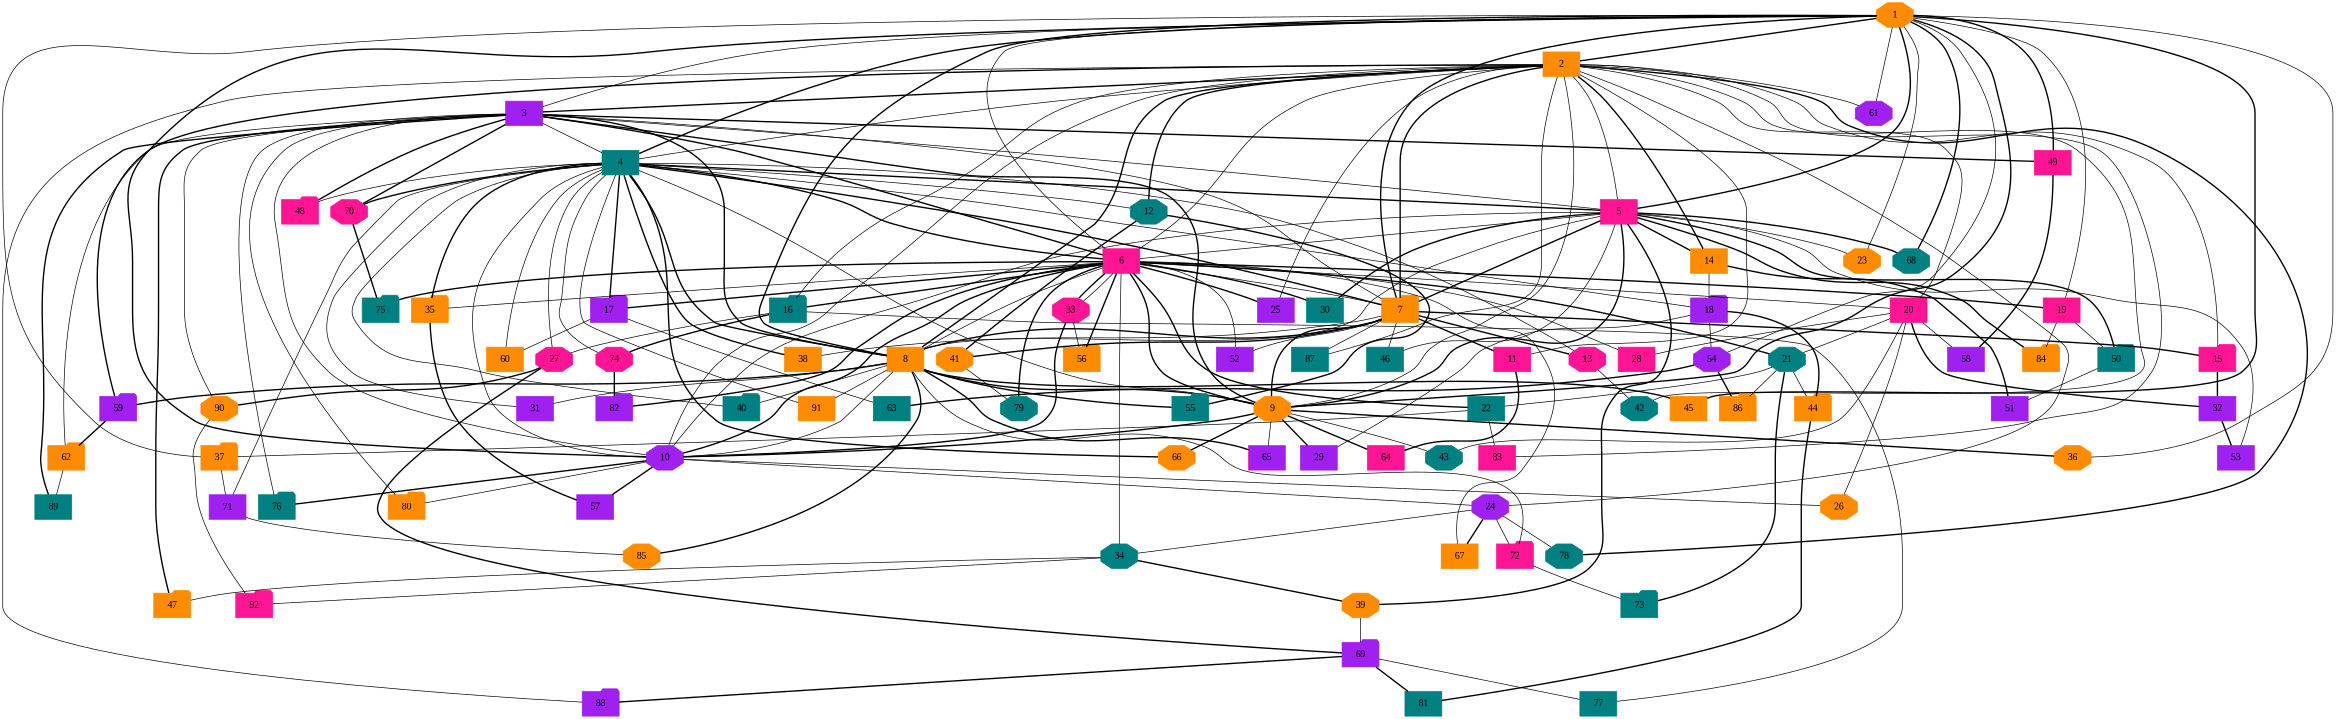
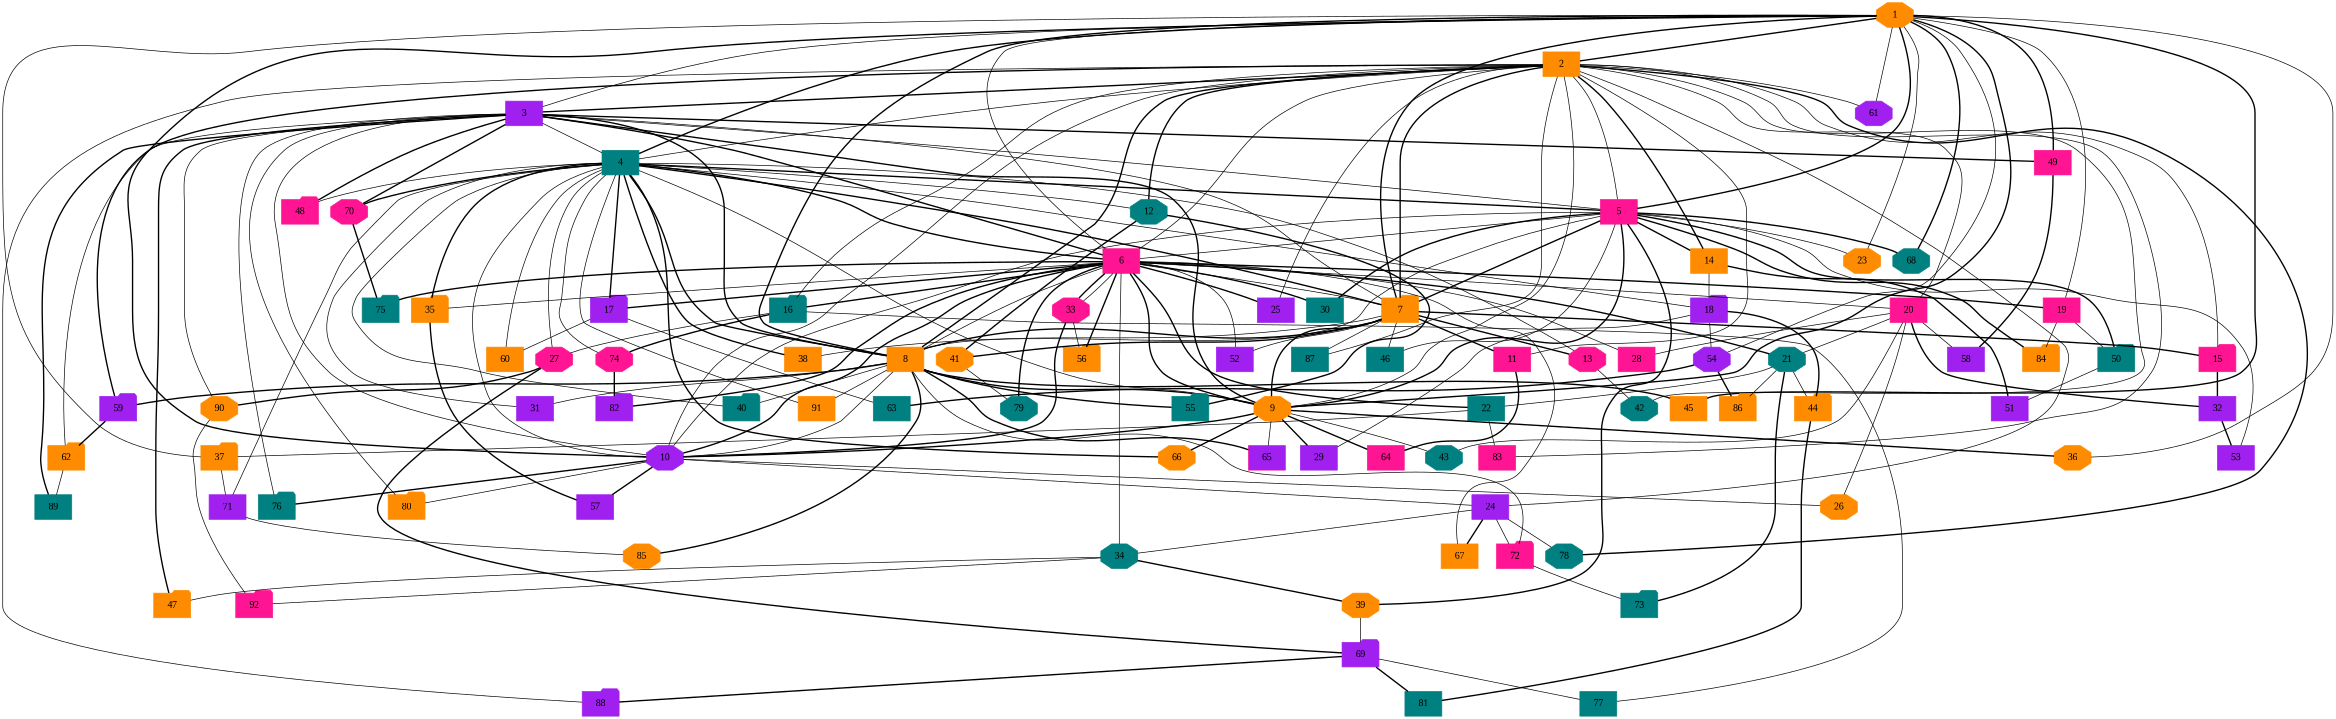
(1490, 507) -> (1490, 507)
